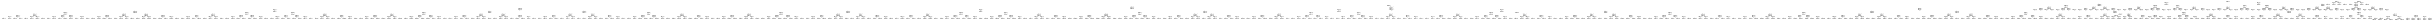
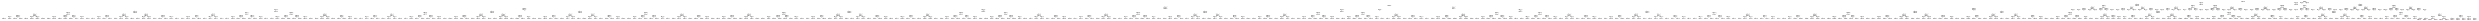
none -> (1218, 14)
(2120, 14) -> none
